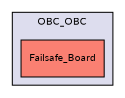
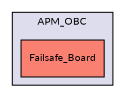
(63, 22) -> (63, 22)
